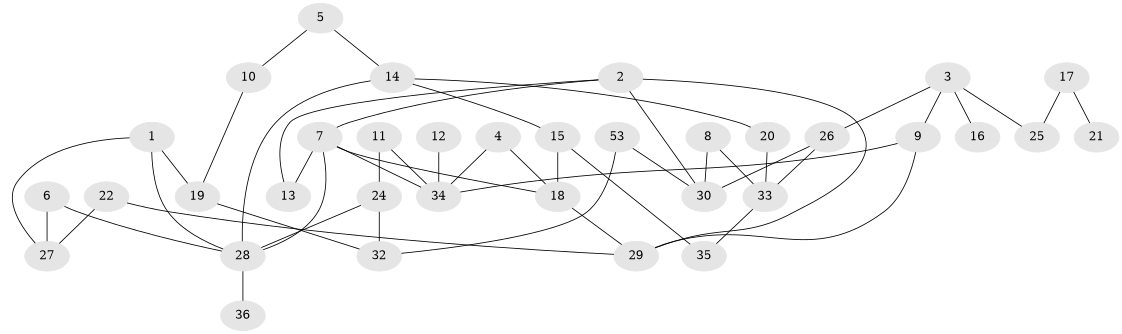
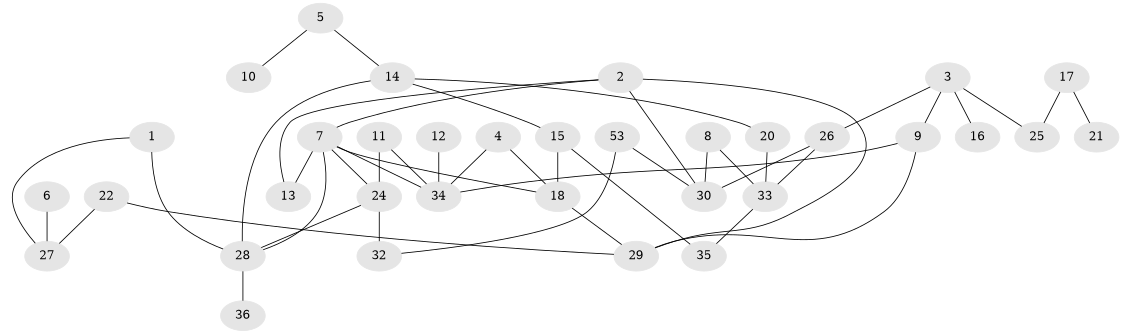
none -> (349, 167)
(197, 197) -> none
(142, 232) -> none
